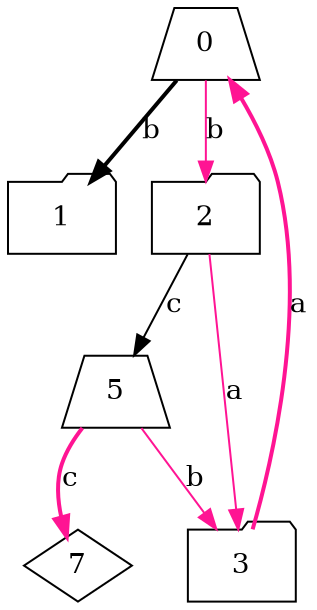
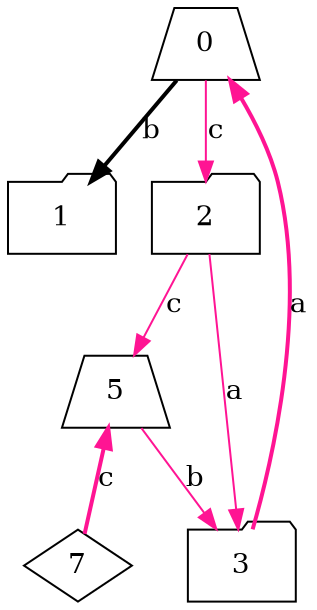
(216, 131) -> (216, 131)
(166, 296) -> (166, 296)
(60, 470) -> (94, 491)
